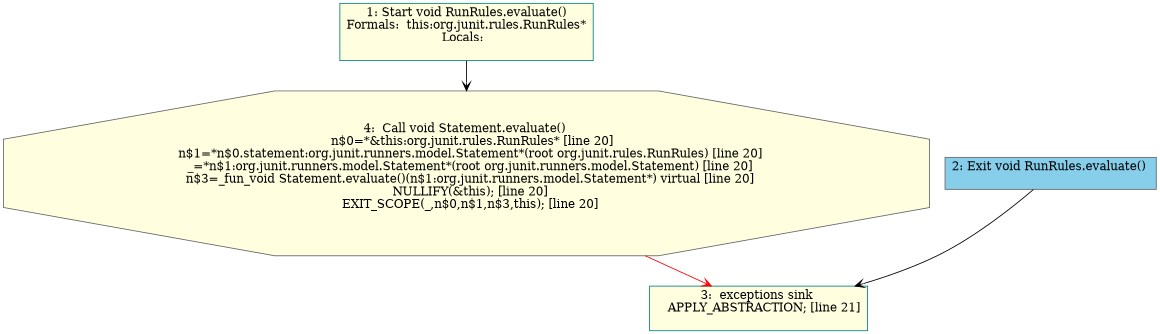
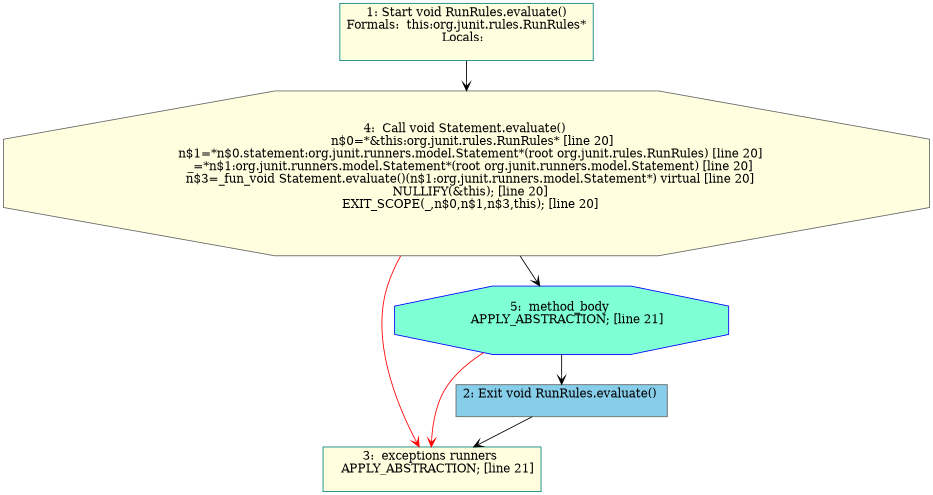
(759, 308) -> (432, 469)
none -> (562, 320)
